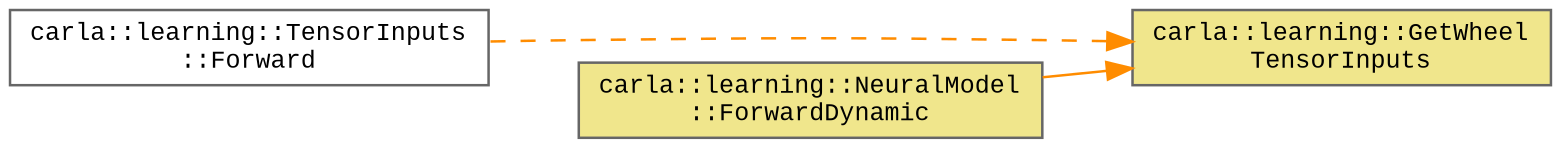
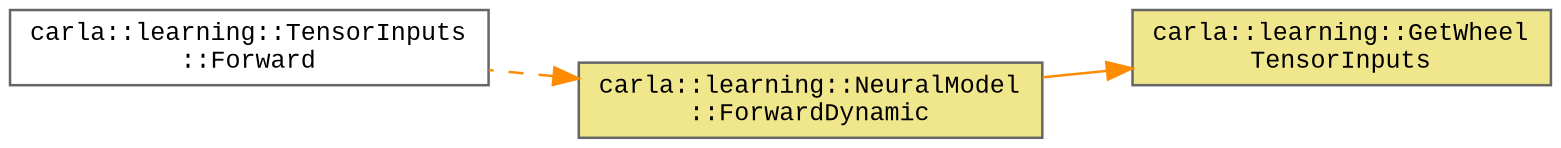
(798, 38) -> (521, 73)
